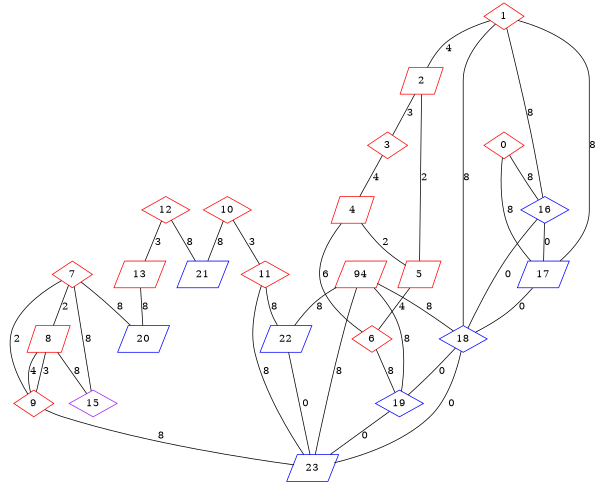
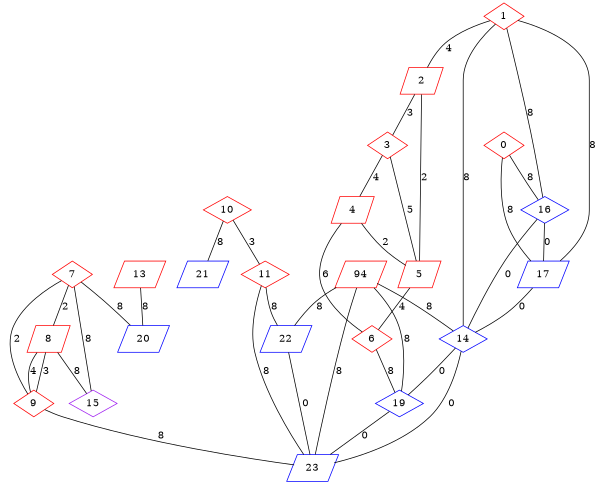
none -> (403, 209)
(166, 210) -> none
(463, 339) -> (463, 339)
